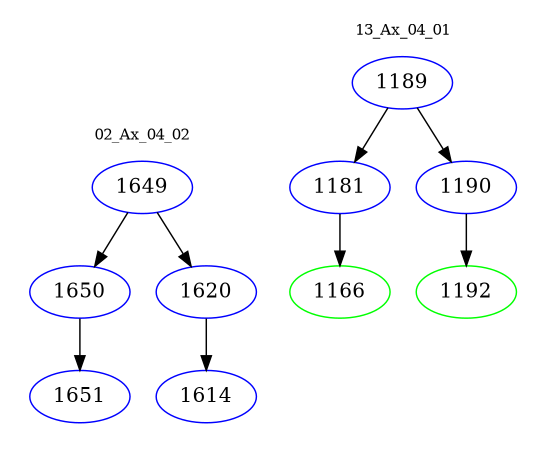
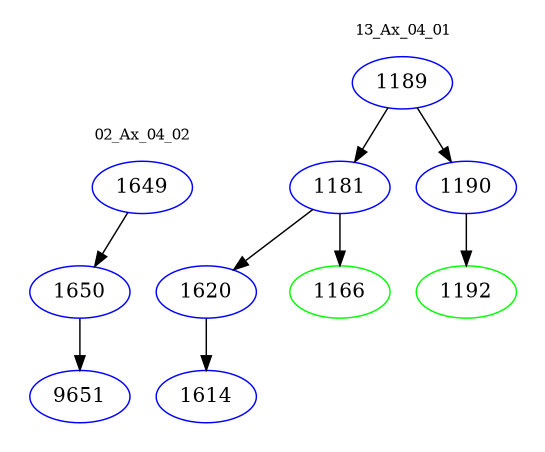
(170, 233) -> (288, 229)
(80, 397) -> (80, 397)
